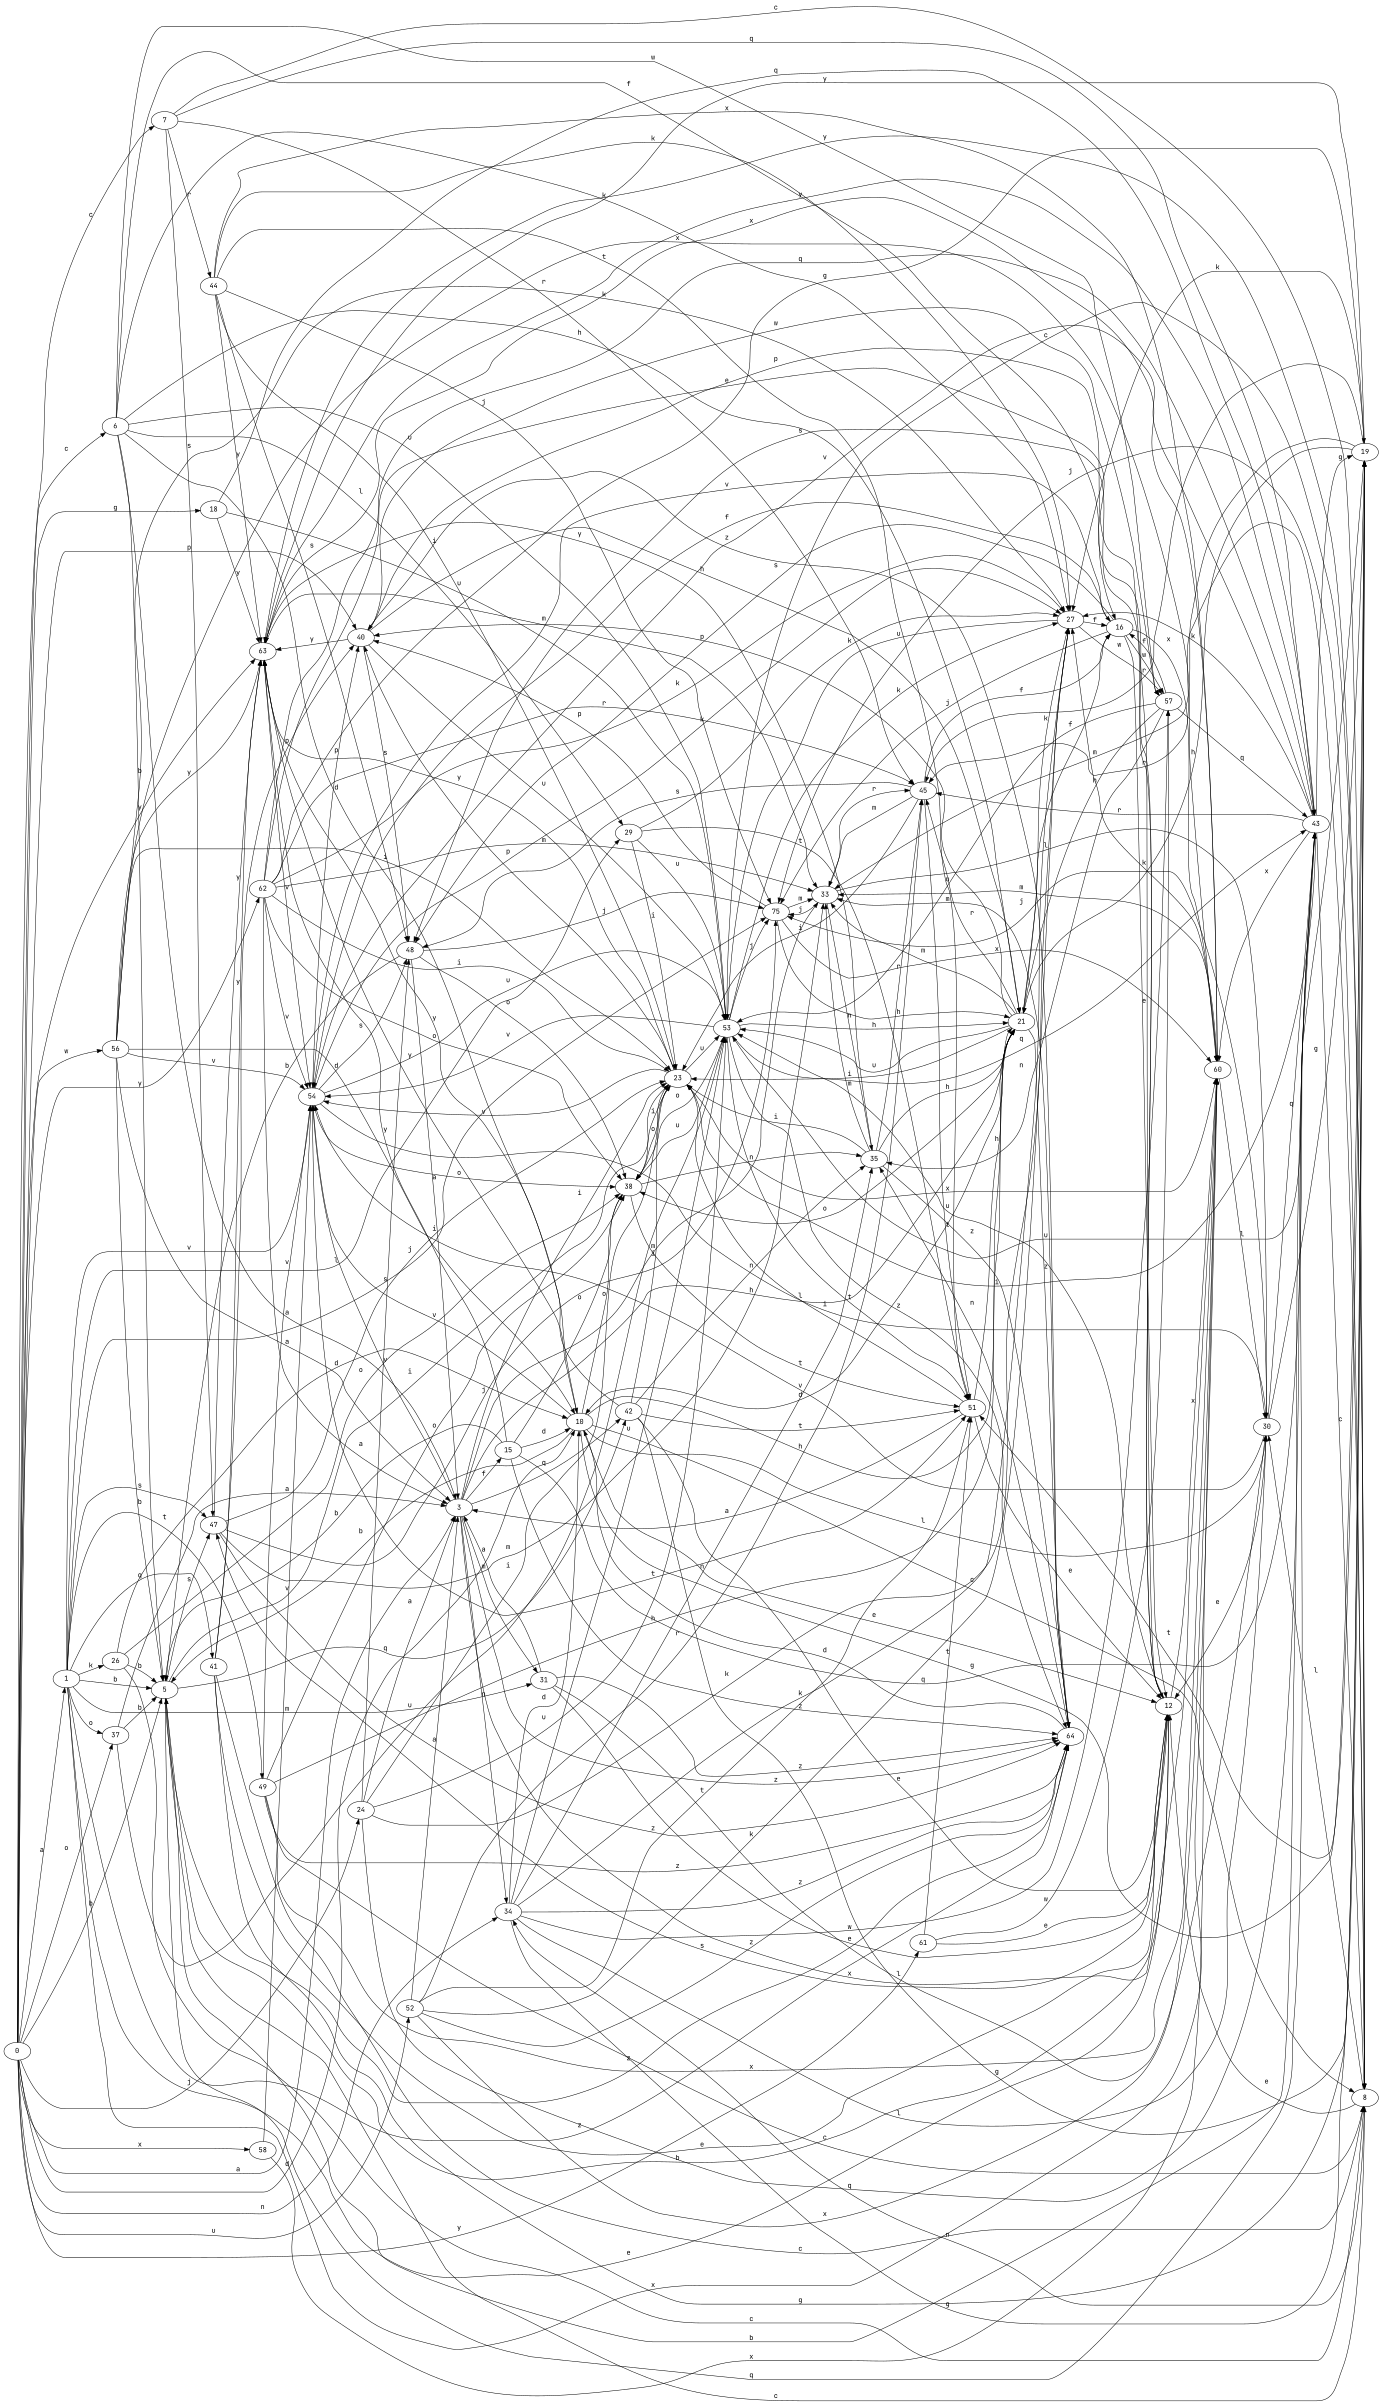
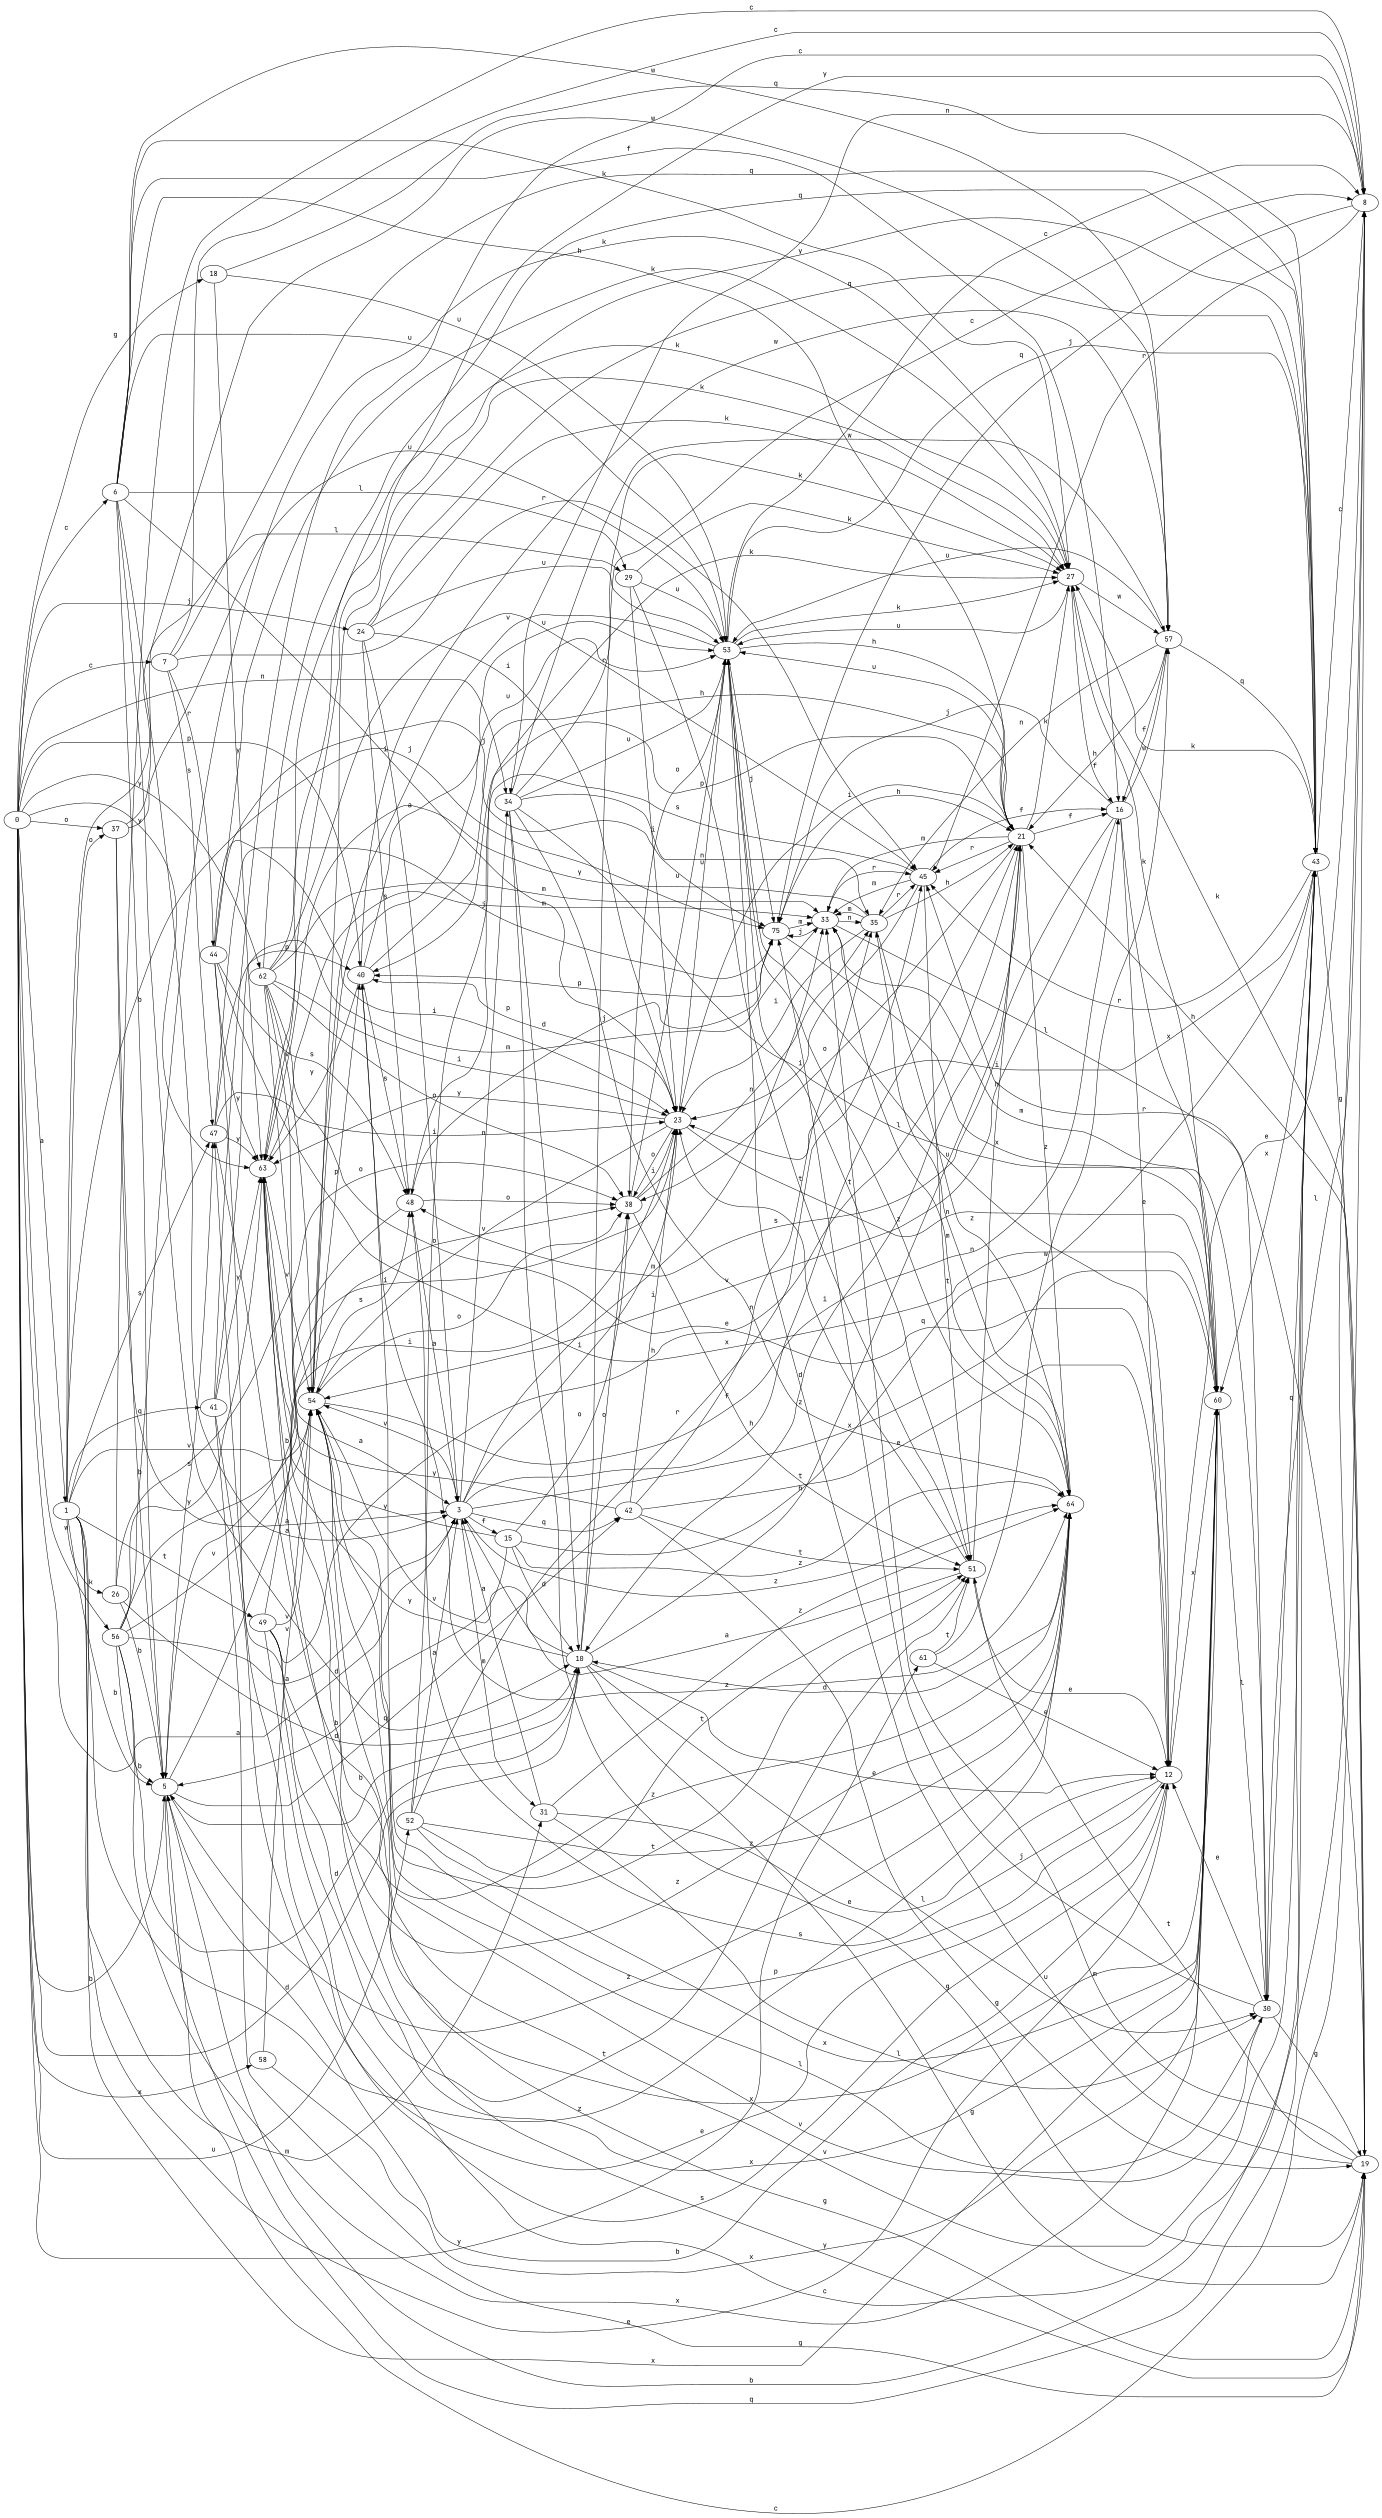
none -> (570, 119)
none -> (425, 798)
(948, 1189) -> (948, 1212)
